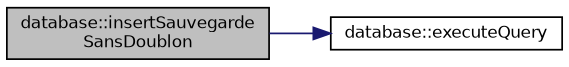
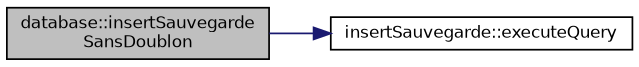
(446, 33) -> (482, 33)
